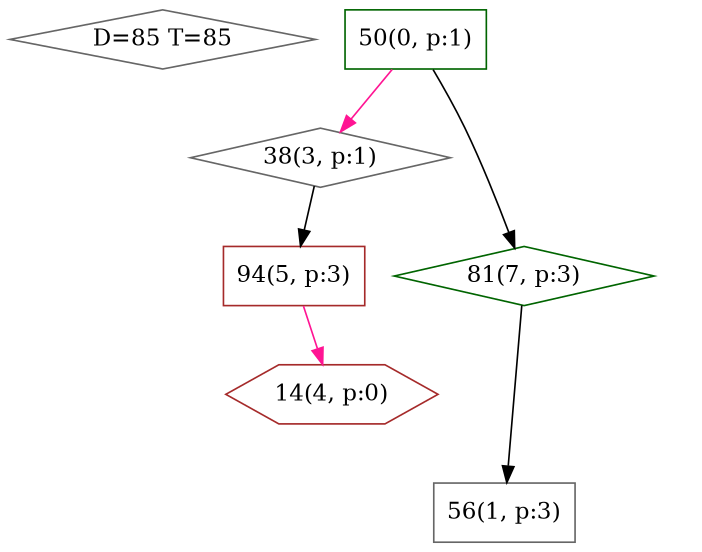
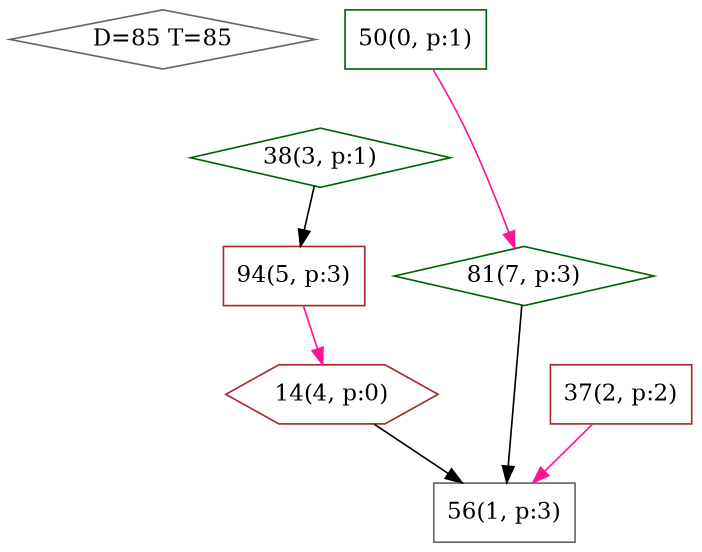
(372, 94) -> none
(475, 149) -> (475, 149)
(320, 158) -> (320, 158)
none -> (621, 394)
none -> (411, 449)
